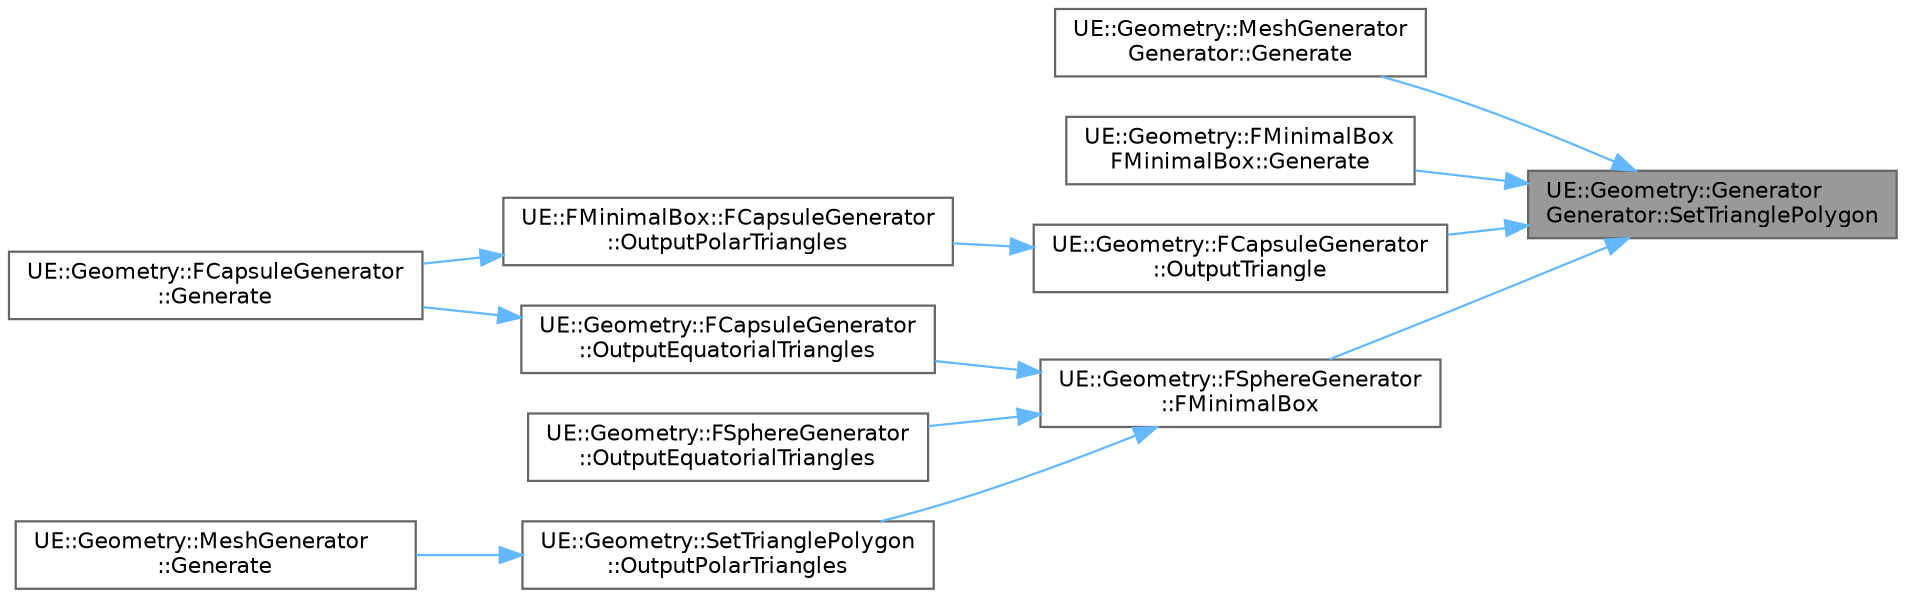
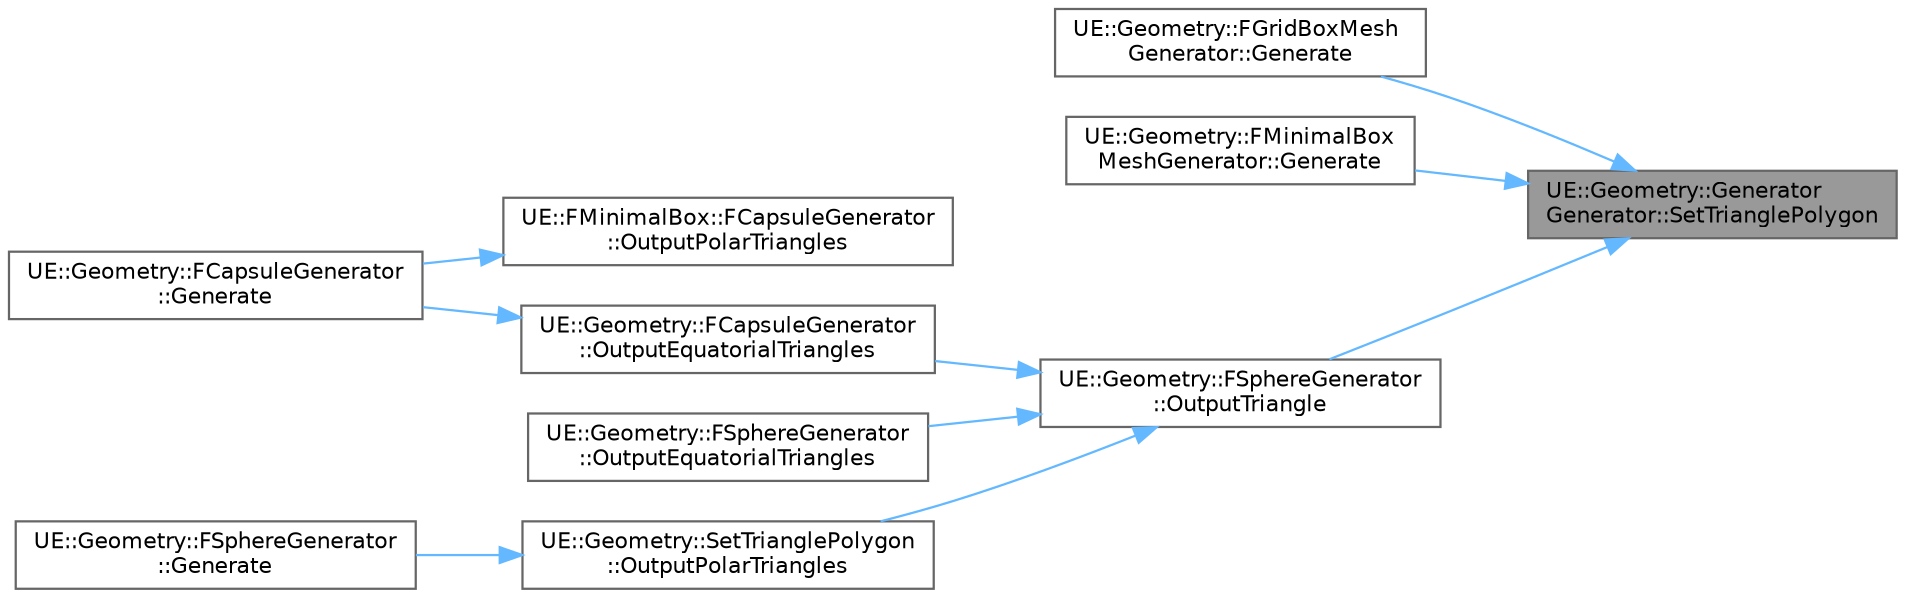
(1240, 43) -> (1240, 43)
(1240, 151) -> (1240, 151)
(1240, 258) -> none
(1240, 393) -> (1240, 393)
(216, 555) -> (216, 555)
